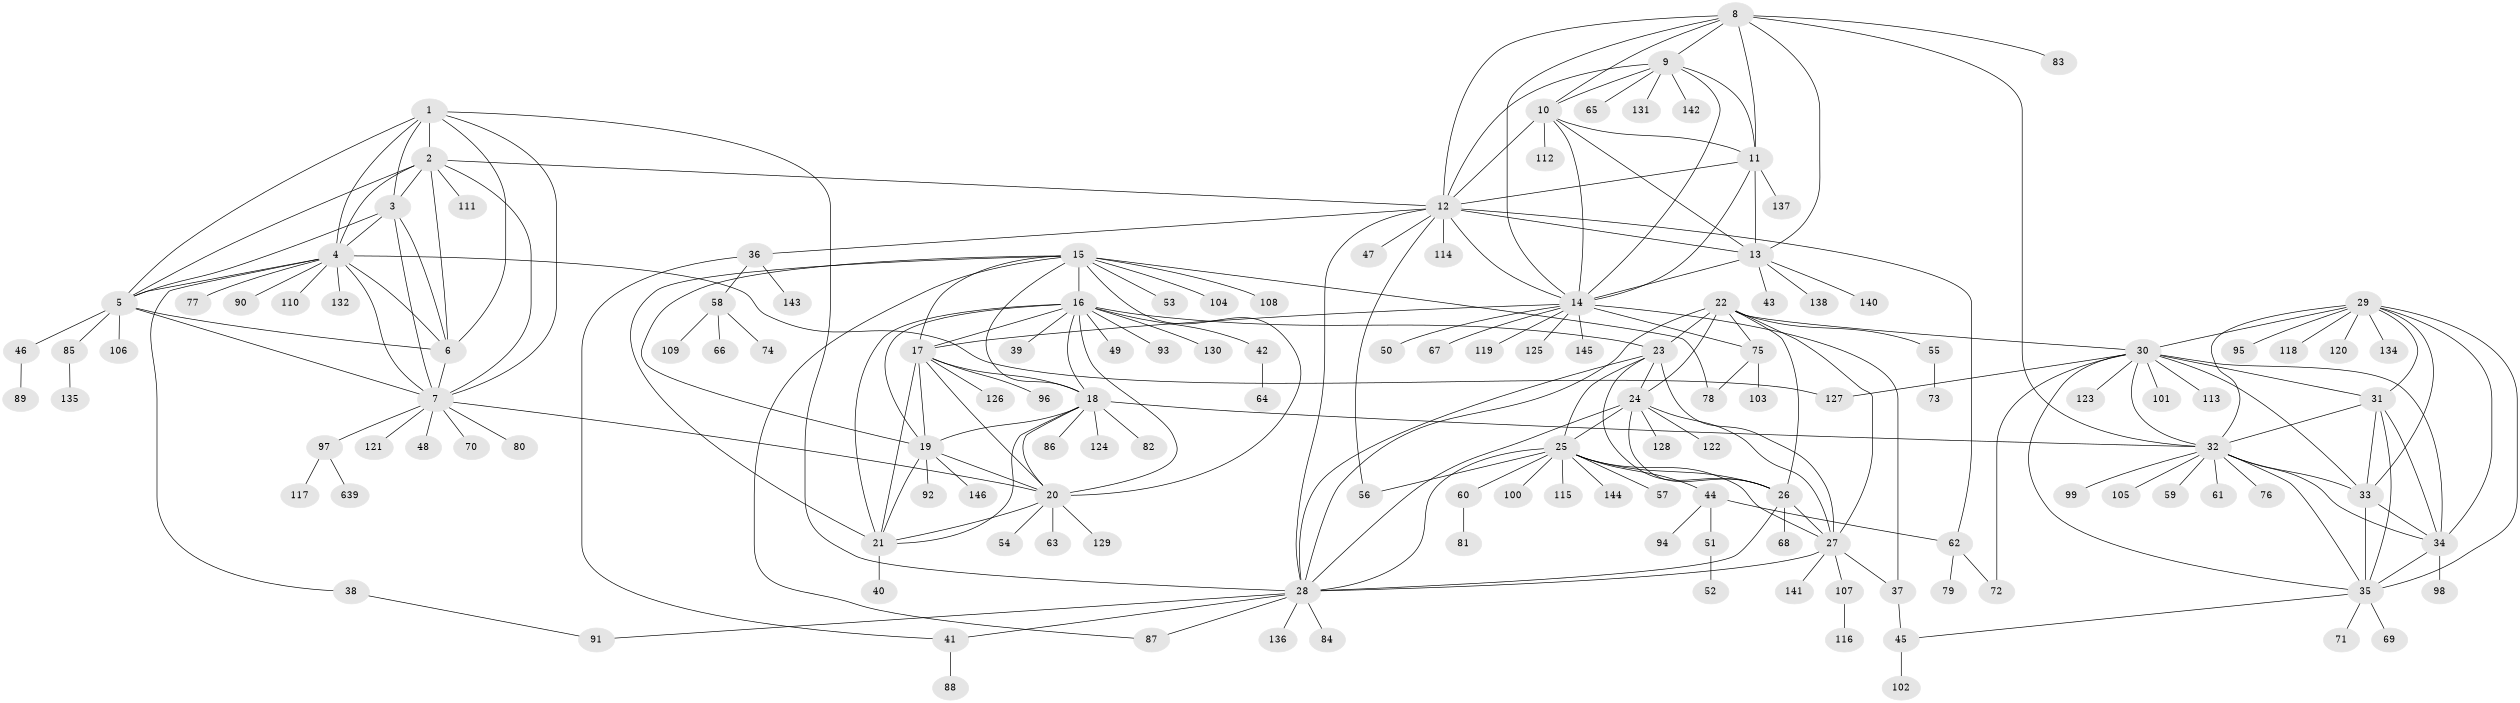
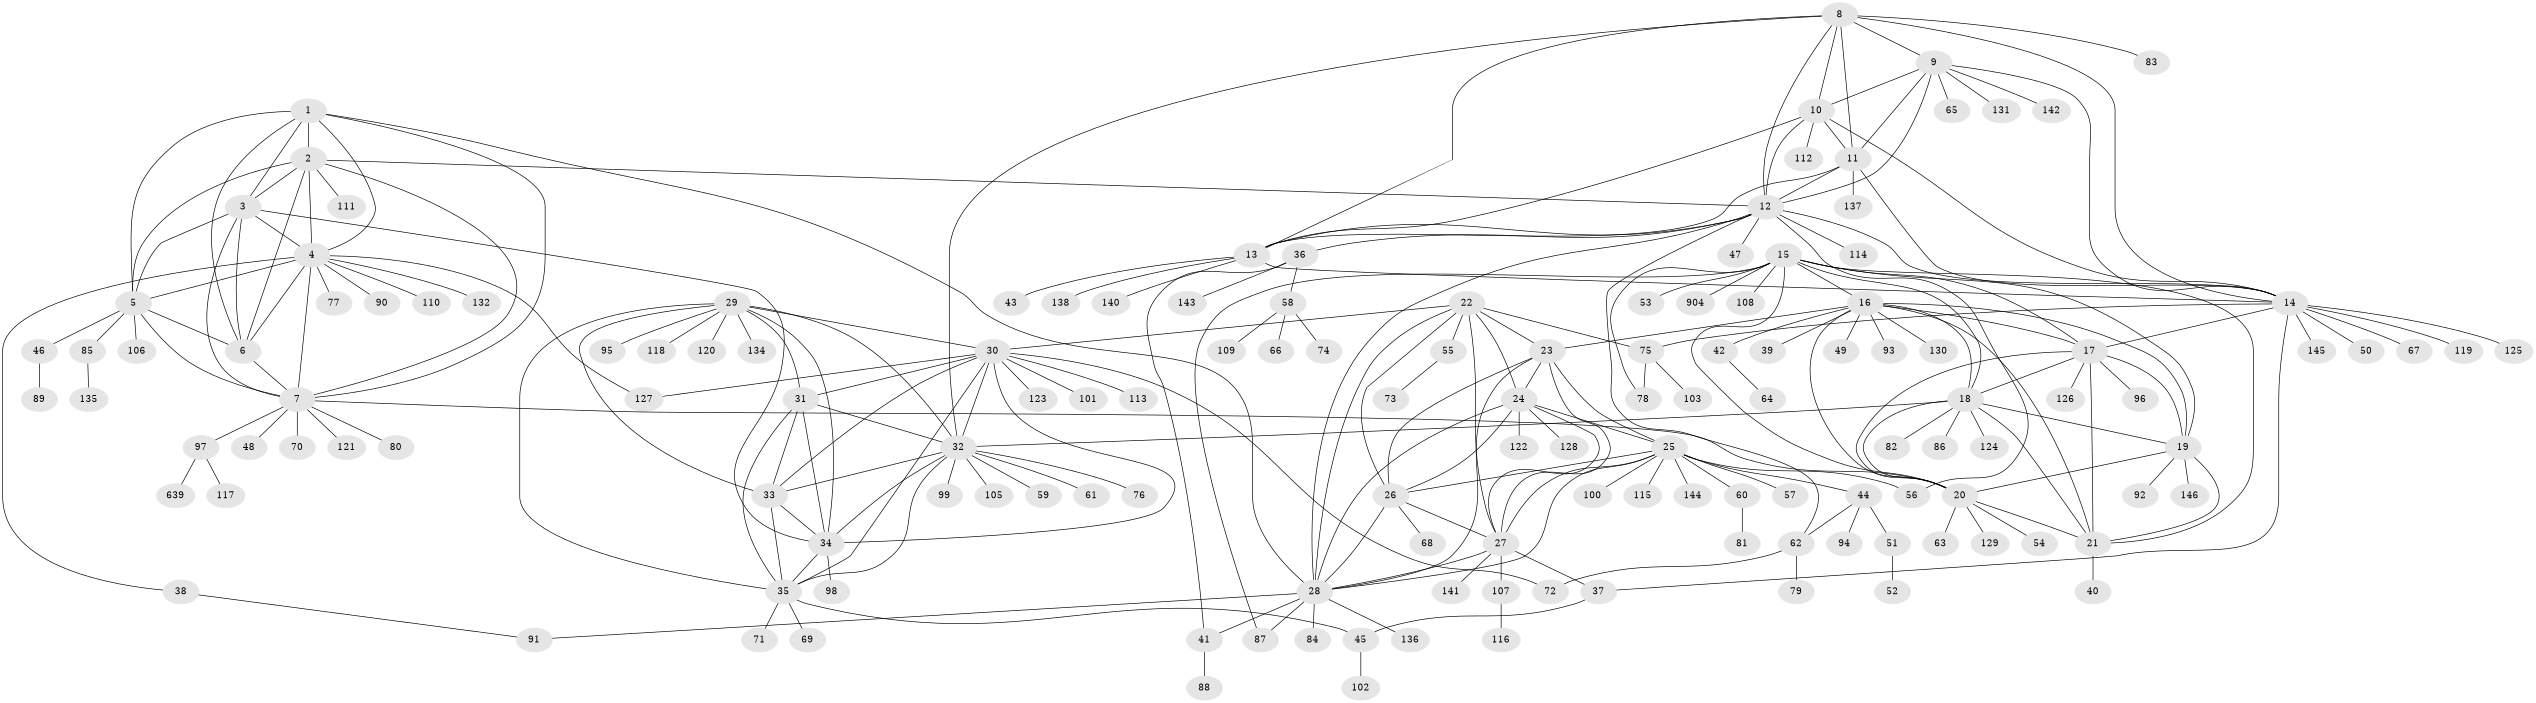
none -> (663, 273)
(1219, 303) -> (1696, 303)
